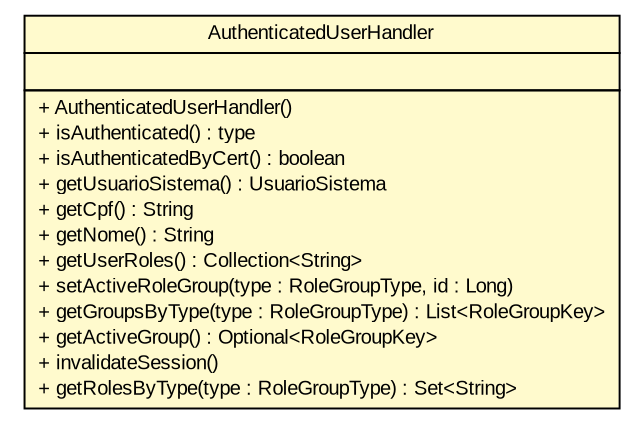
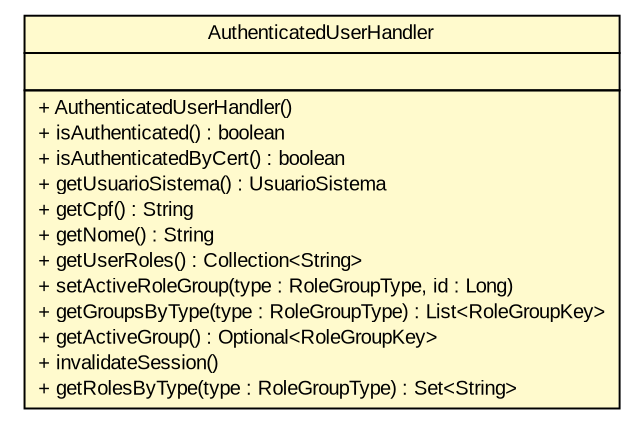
(147, 134) -> (162, 134)
